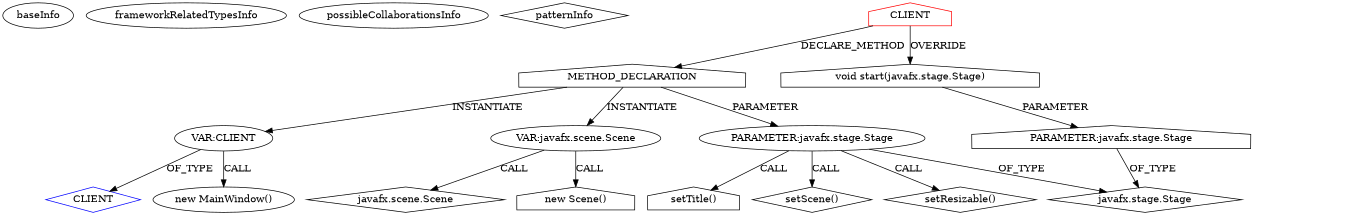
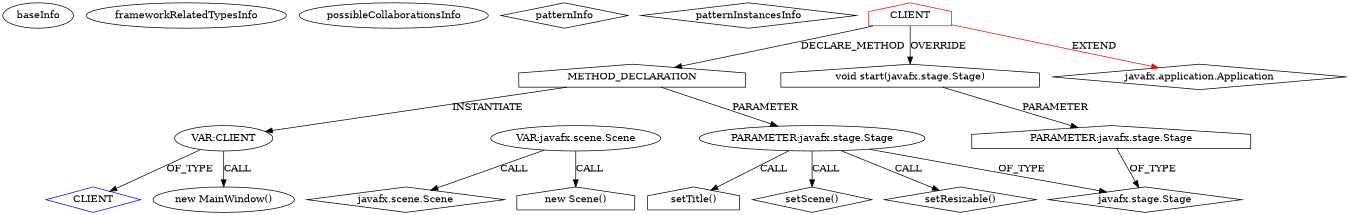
none -> (749, 16)
none -> (1199, 77)
(608, 104) -> none
